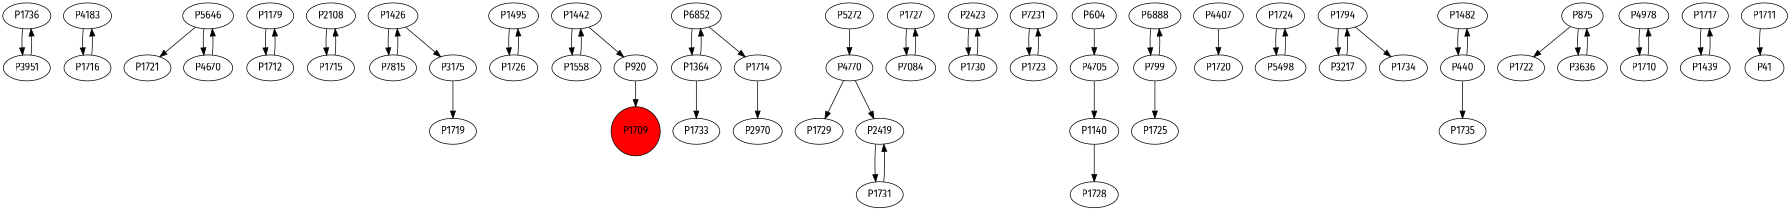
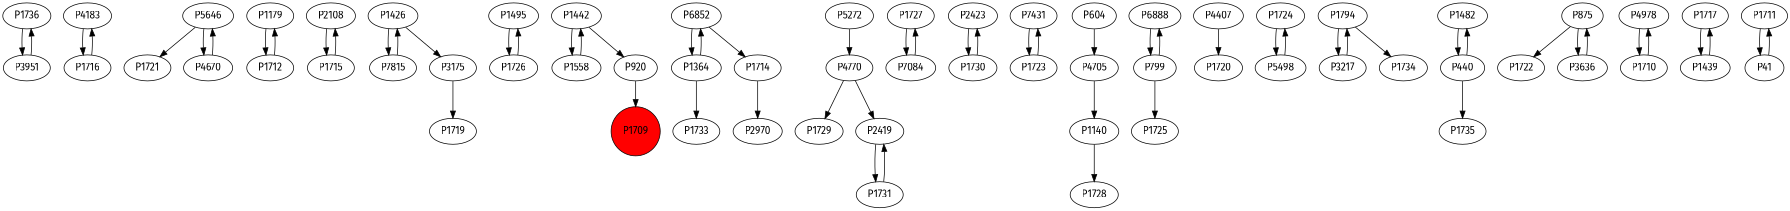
(1034, 16) -> (1034, 16)
none -> (1769, 46)
